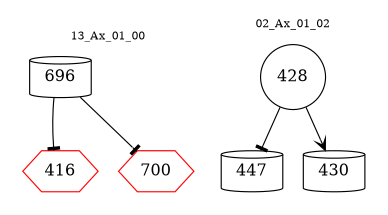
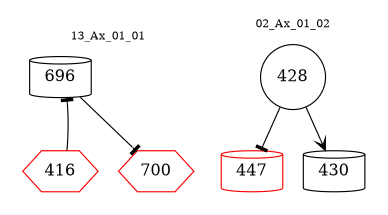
(108, 37) -> (108, 37)
(53, 121) -> (68, 127)
(252, 171) -> (252, 171)
